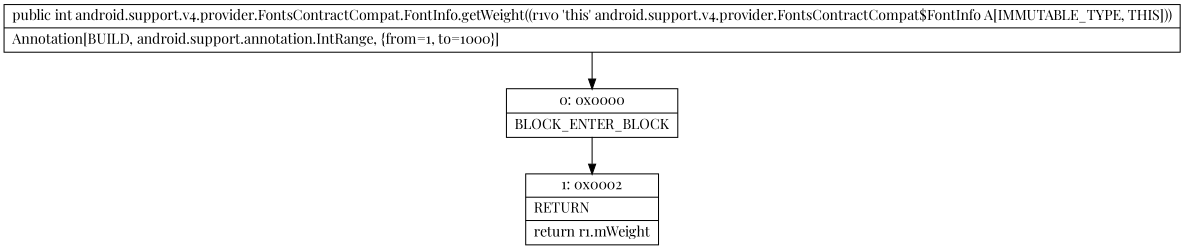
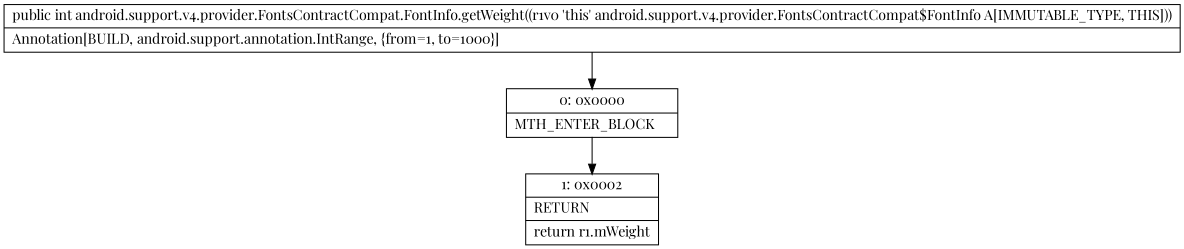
(592, 125) -> (585, 125)
